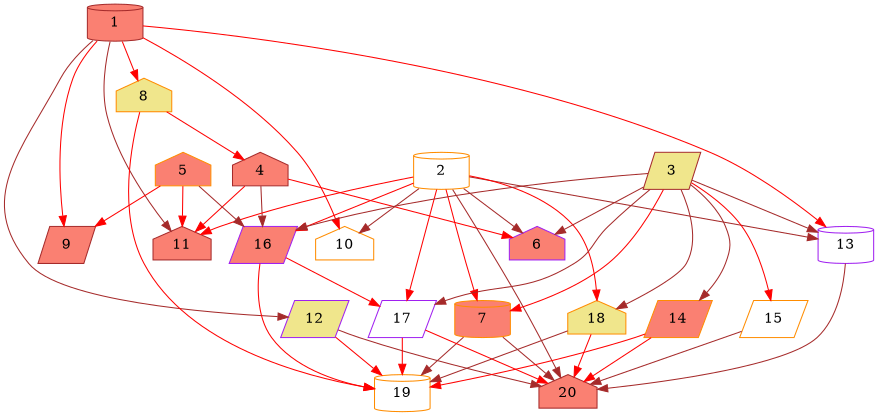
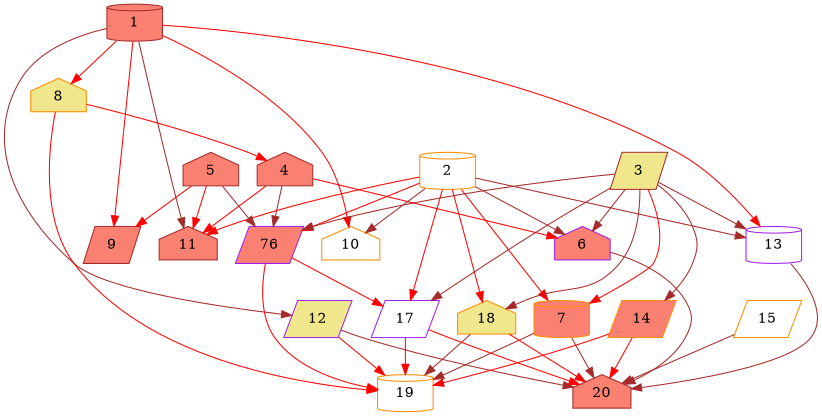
(183, 171) -> (211, 171)
(746, 233) -> none
(263, 245) -> (270, 245)
(506, 278) -> (689, 307)
